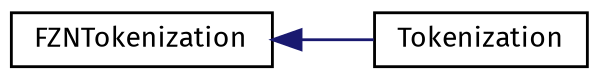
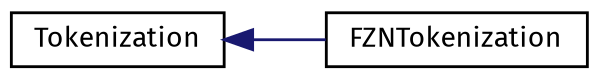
(338, 40) -> (289, 40)
